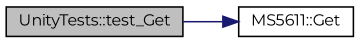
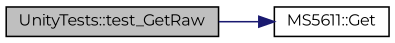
(95, 22) -> (112, 22)
